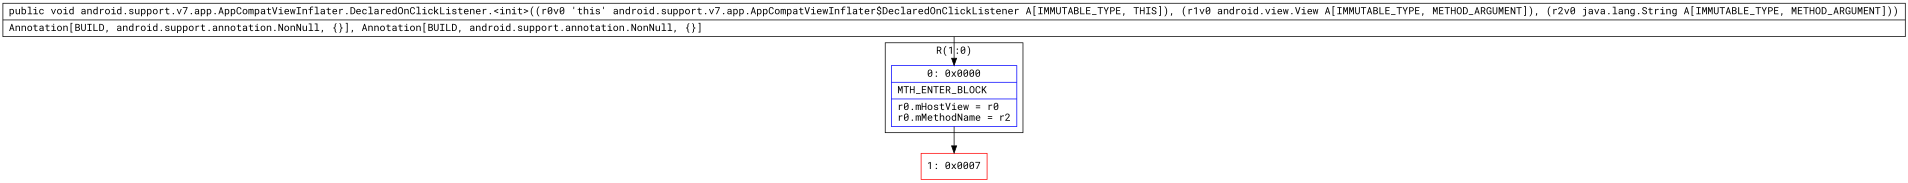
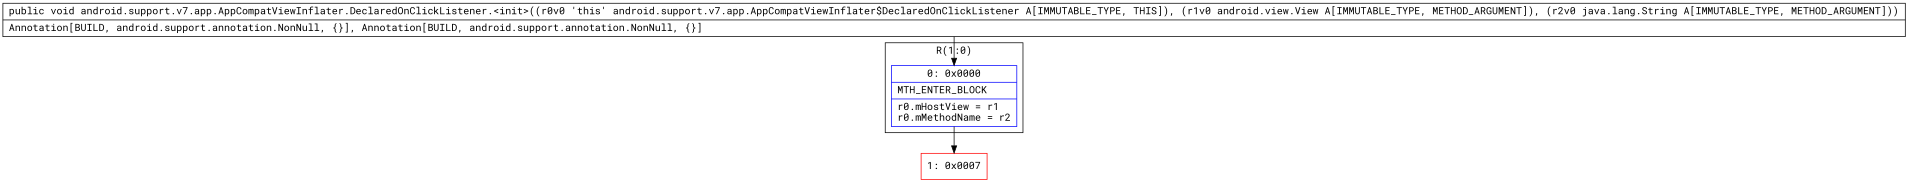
(948, 107) -> (948, 107)
